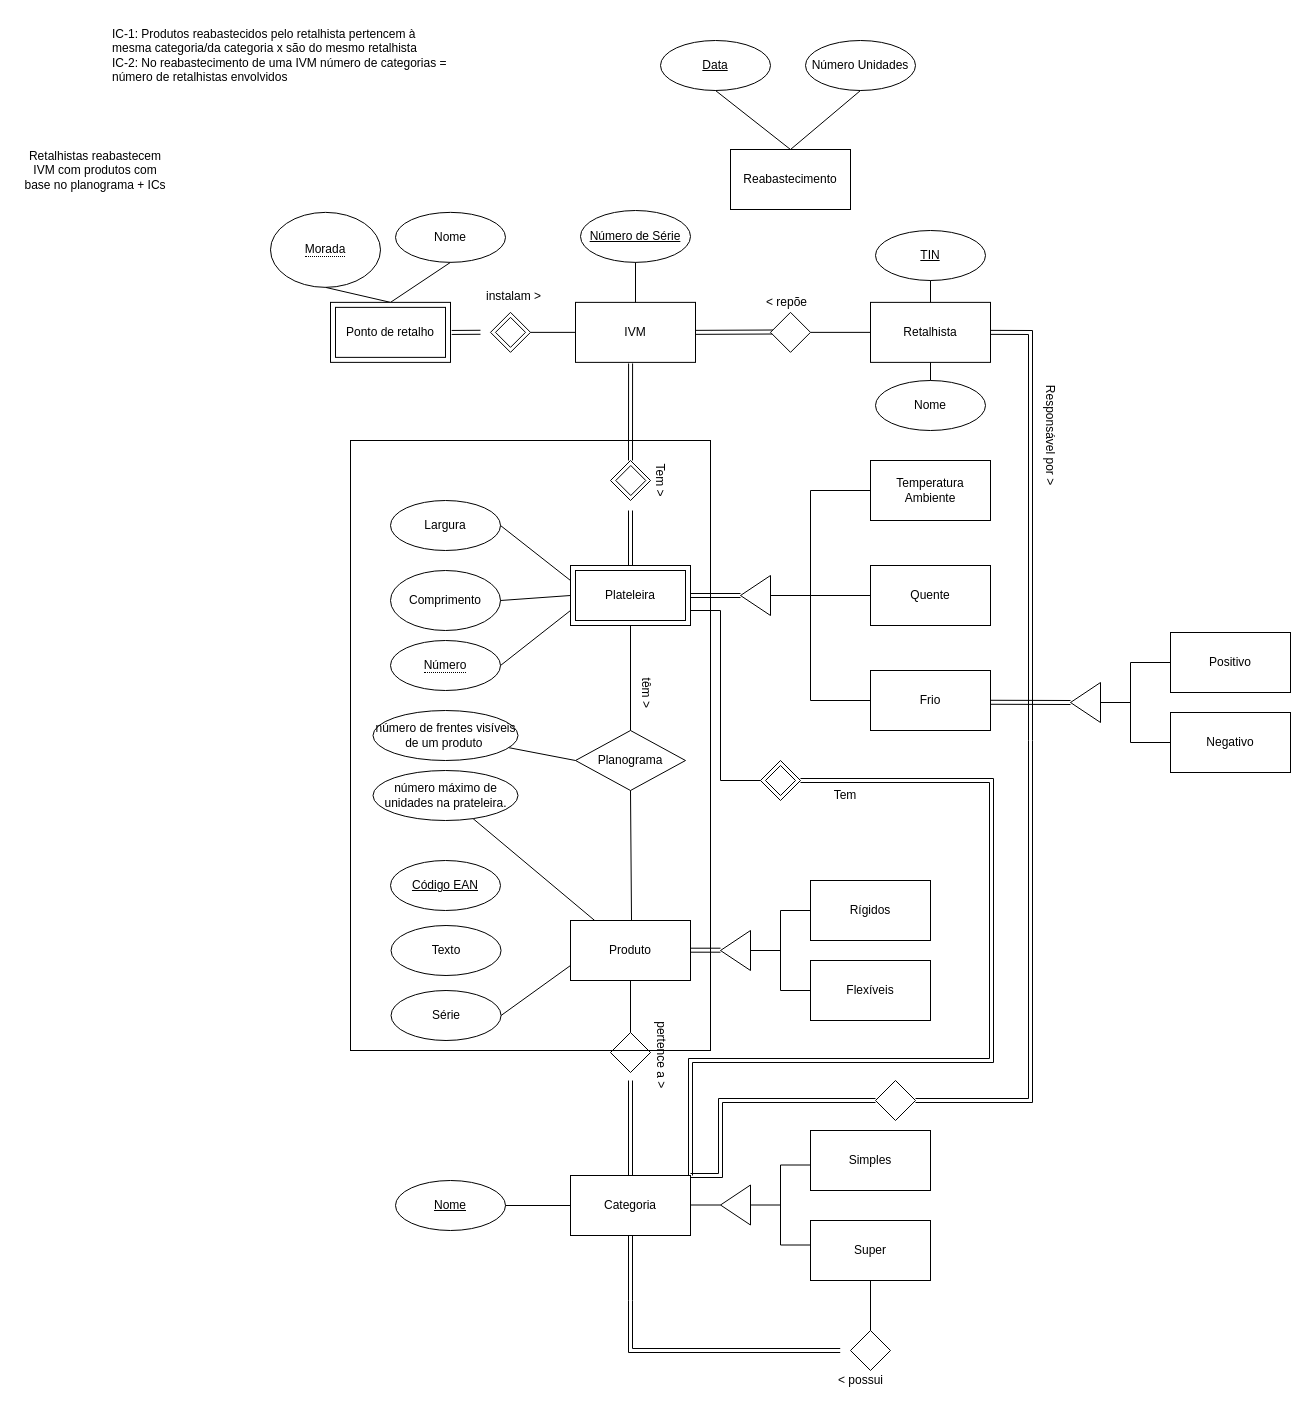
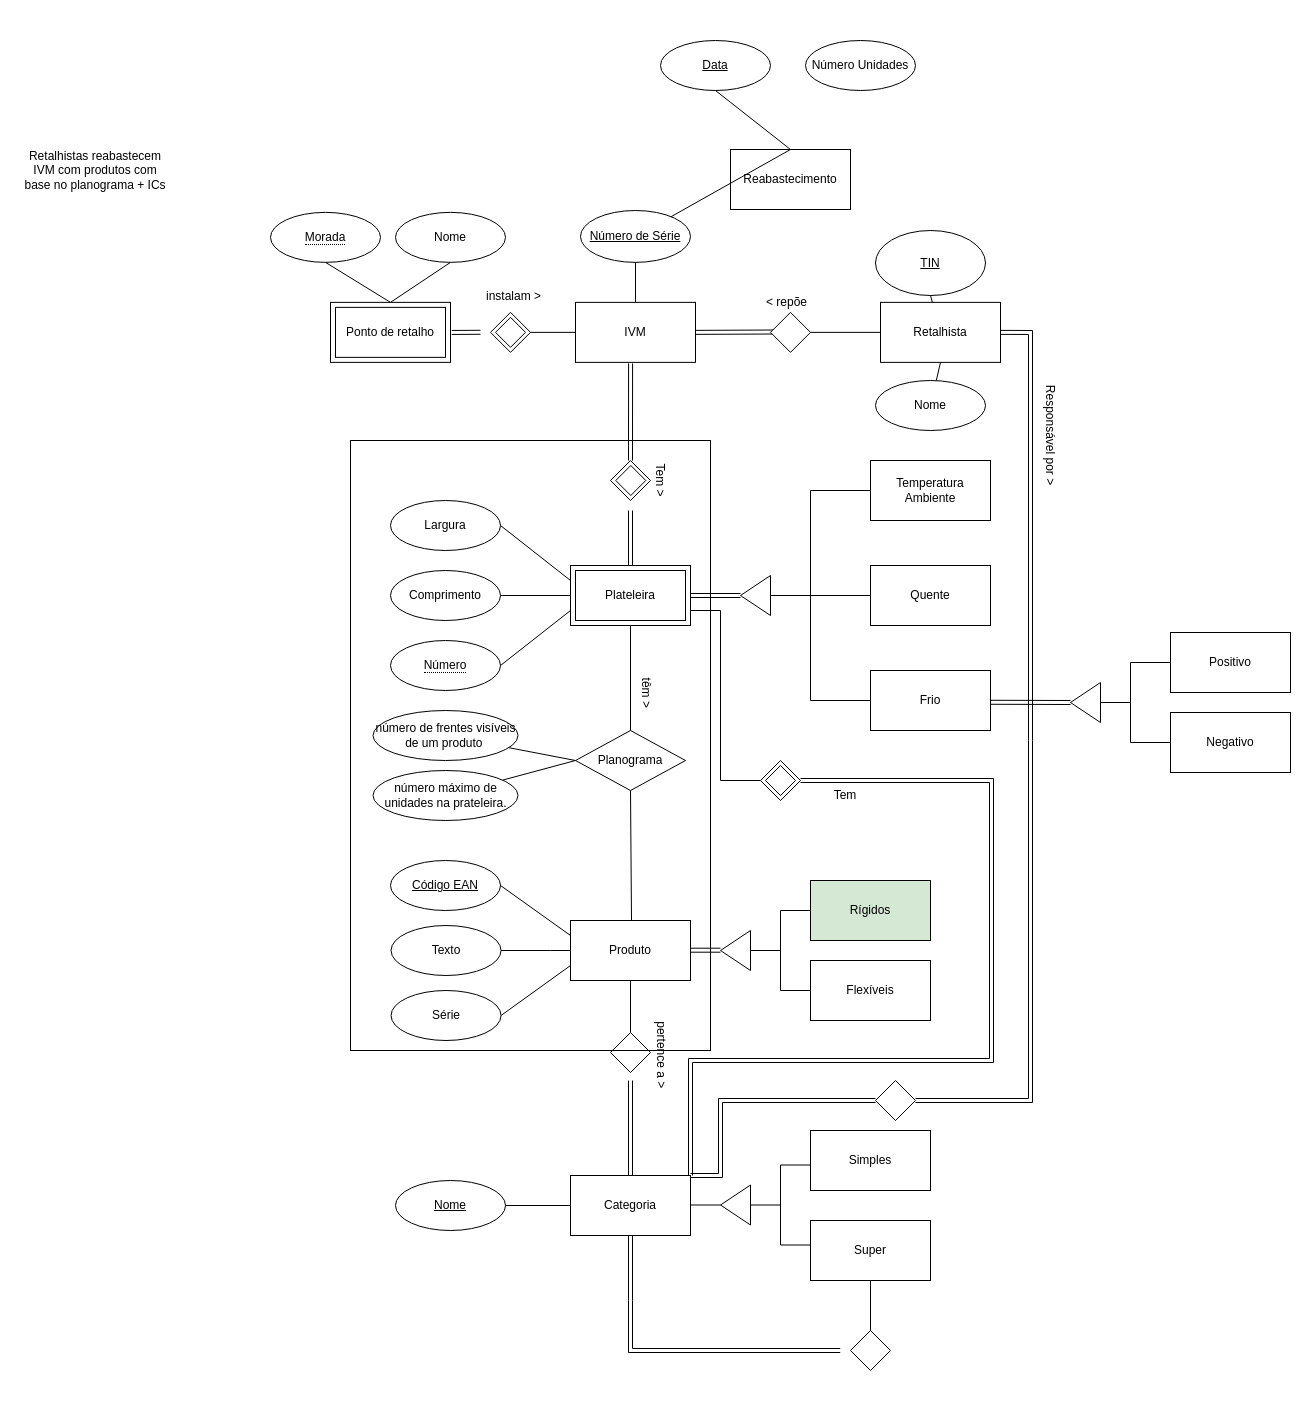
(281, 56) -> none
(825, 120) -> (731, 183)
(326, 250) -> (326, 237)
(931, 256) -> (931, 263)
(931, 332) -> (941, 332)
(446, 601) -> (446, 596)
(534, 870) -> (538, 771)
none -> (536, 911)
(871, 911) -> (871, 911)
none -> (536, 951)
(861, 1381) -> none
